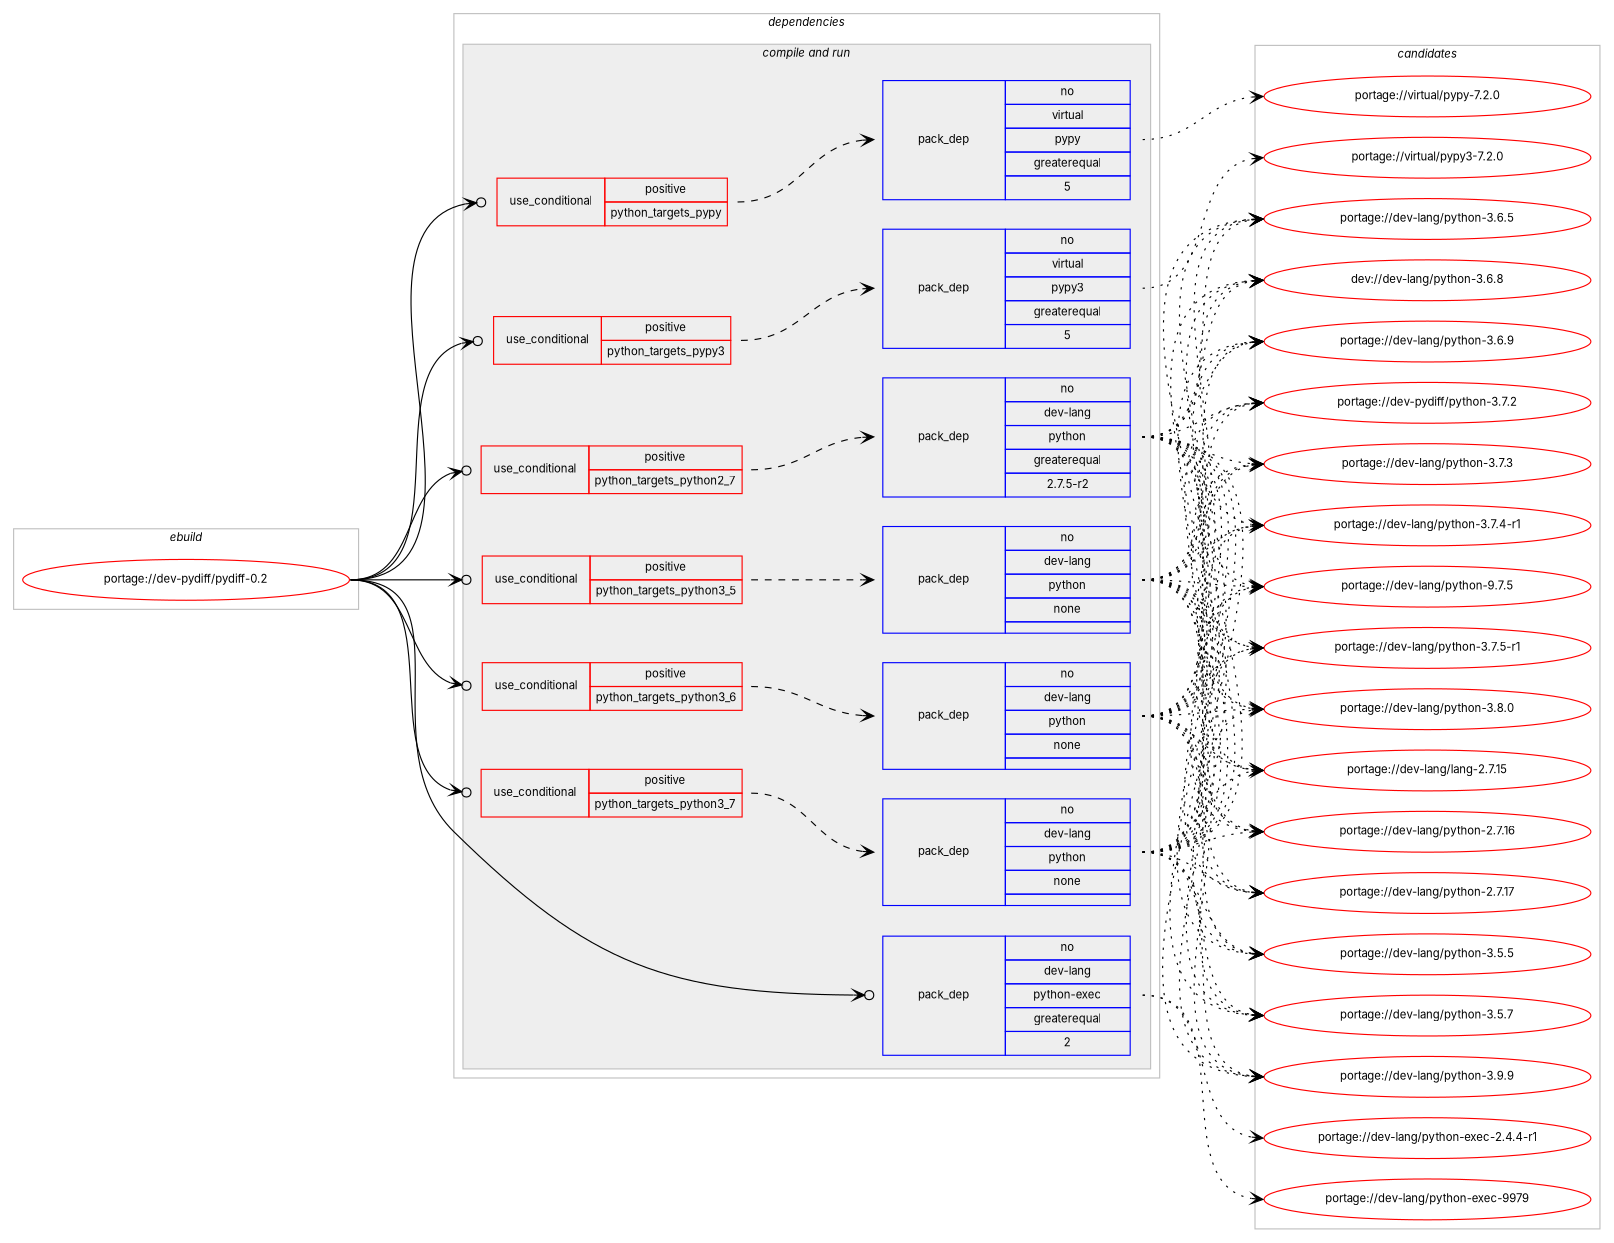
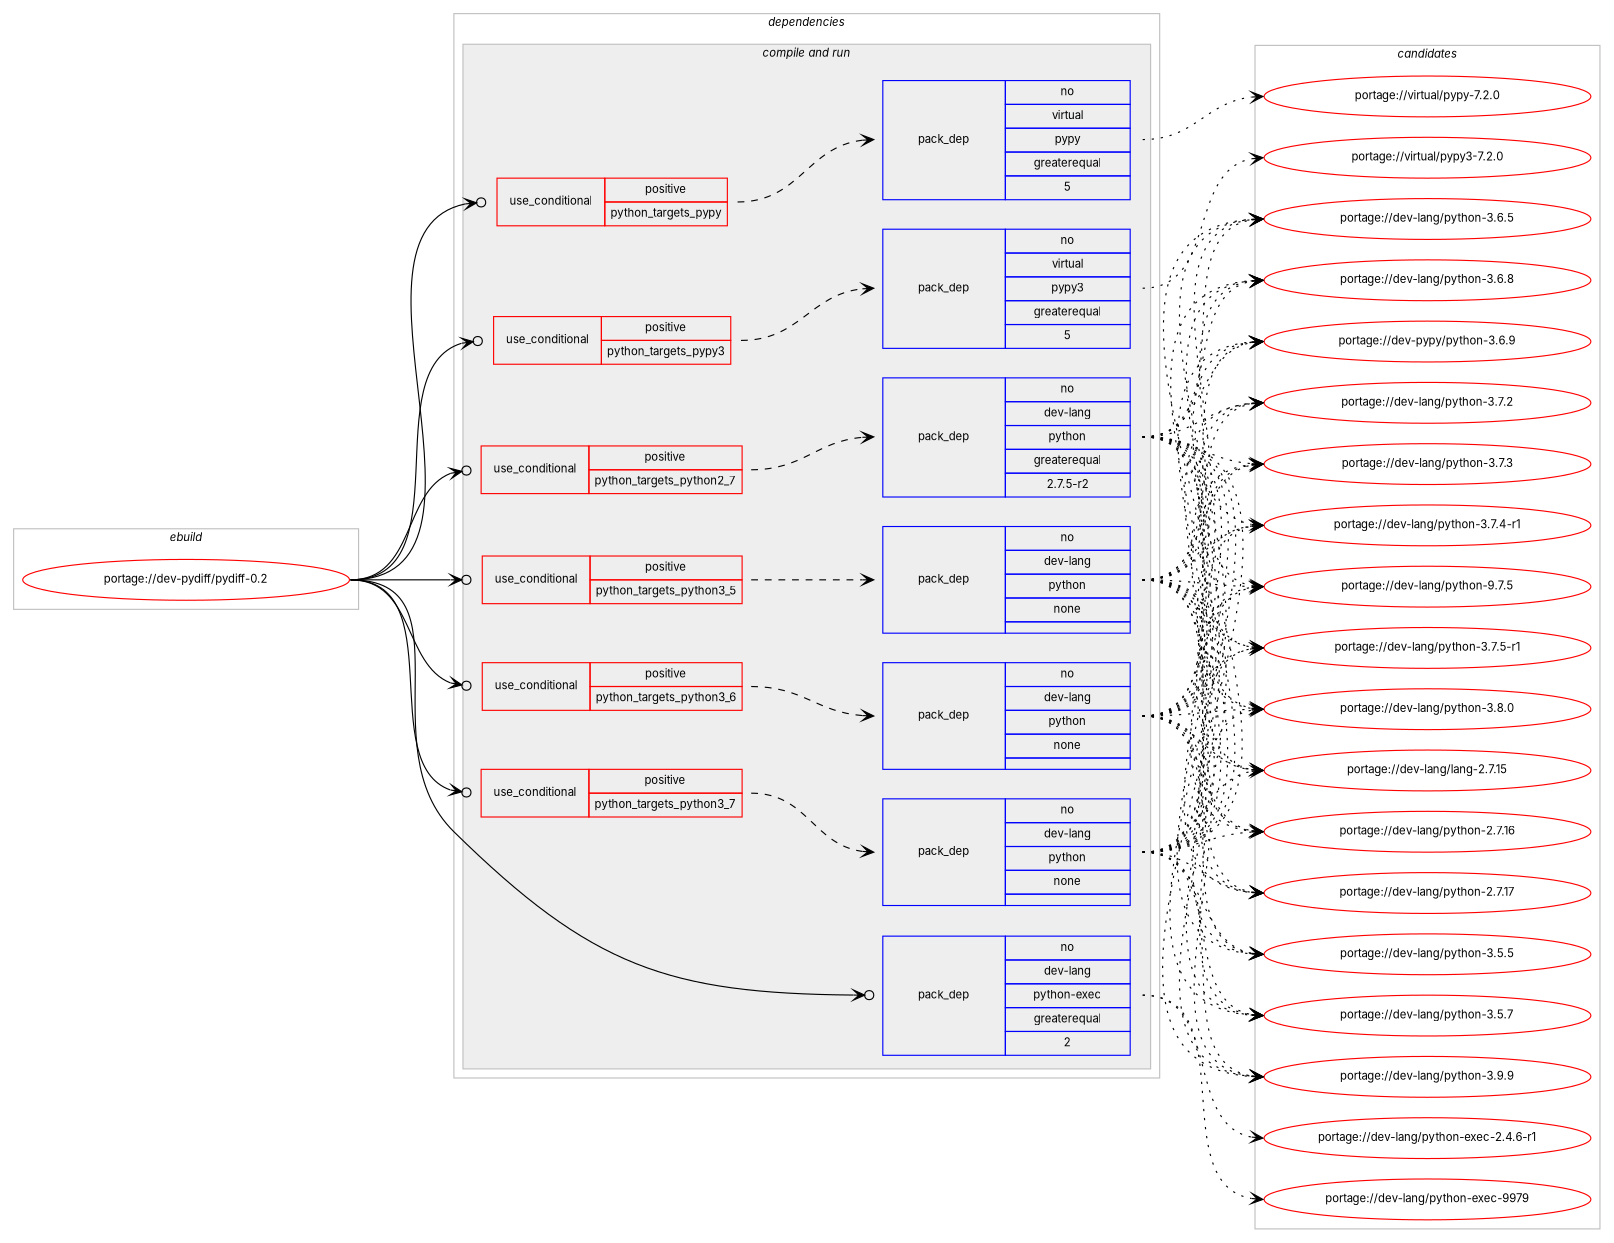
(1427, 280) -> (1427, 280)
(1427, 342) -> (1427, 342)
(1427, 403) -> (1427, 403)
(1427, 1138) -> (1427, 1138)
